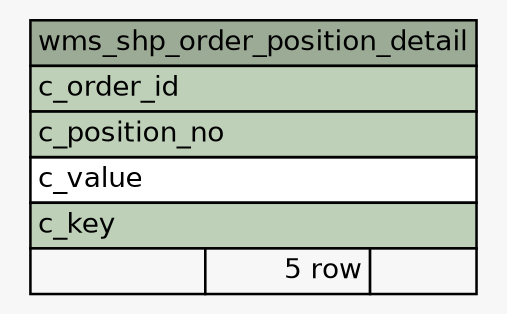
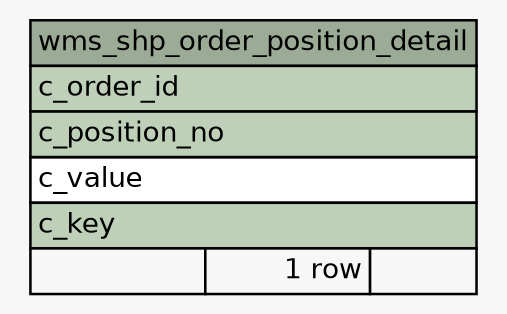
(323, 270) -> (323, 270)
